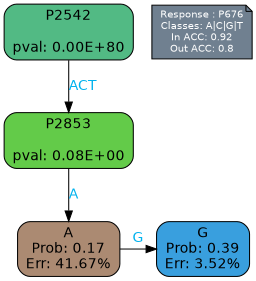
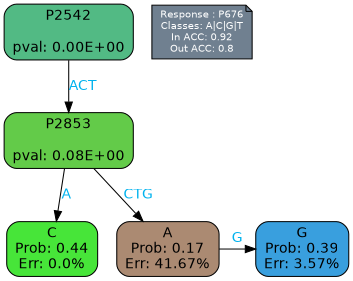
(69, 32) -> (69, 32)
(74, 195) -> (138, 195)
none -> (52, 249)
(203, 249) -> (302, 249)
